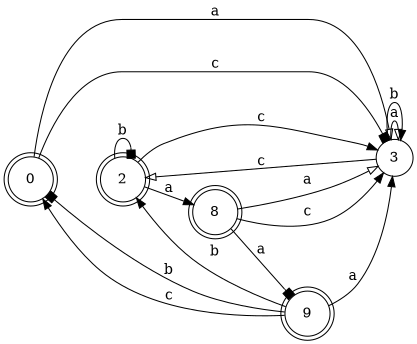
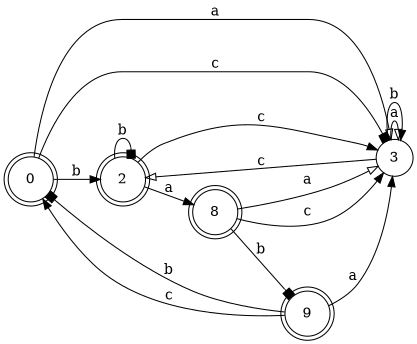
(261, 250) -> (261, 250)
(206, 268) -> (72, 179)
